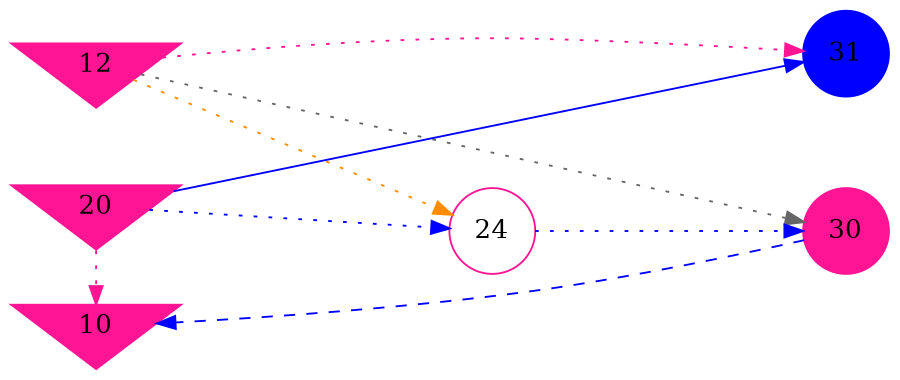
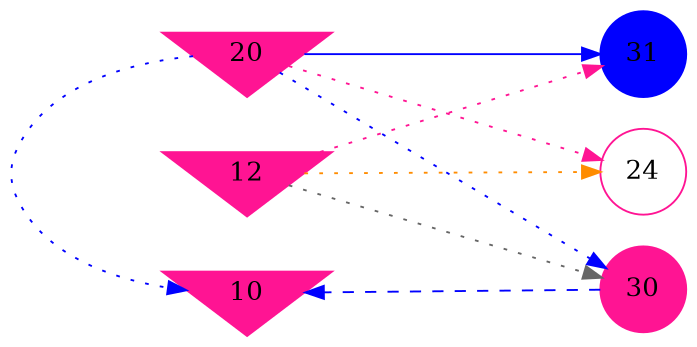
(290, 219) -> (422, 106)
(660, 231) -> (427, 161)
(96, 268) -> (13, 161)
